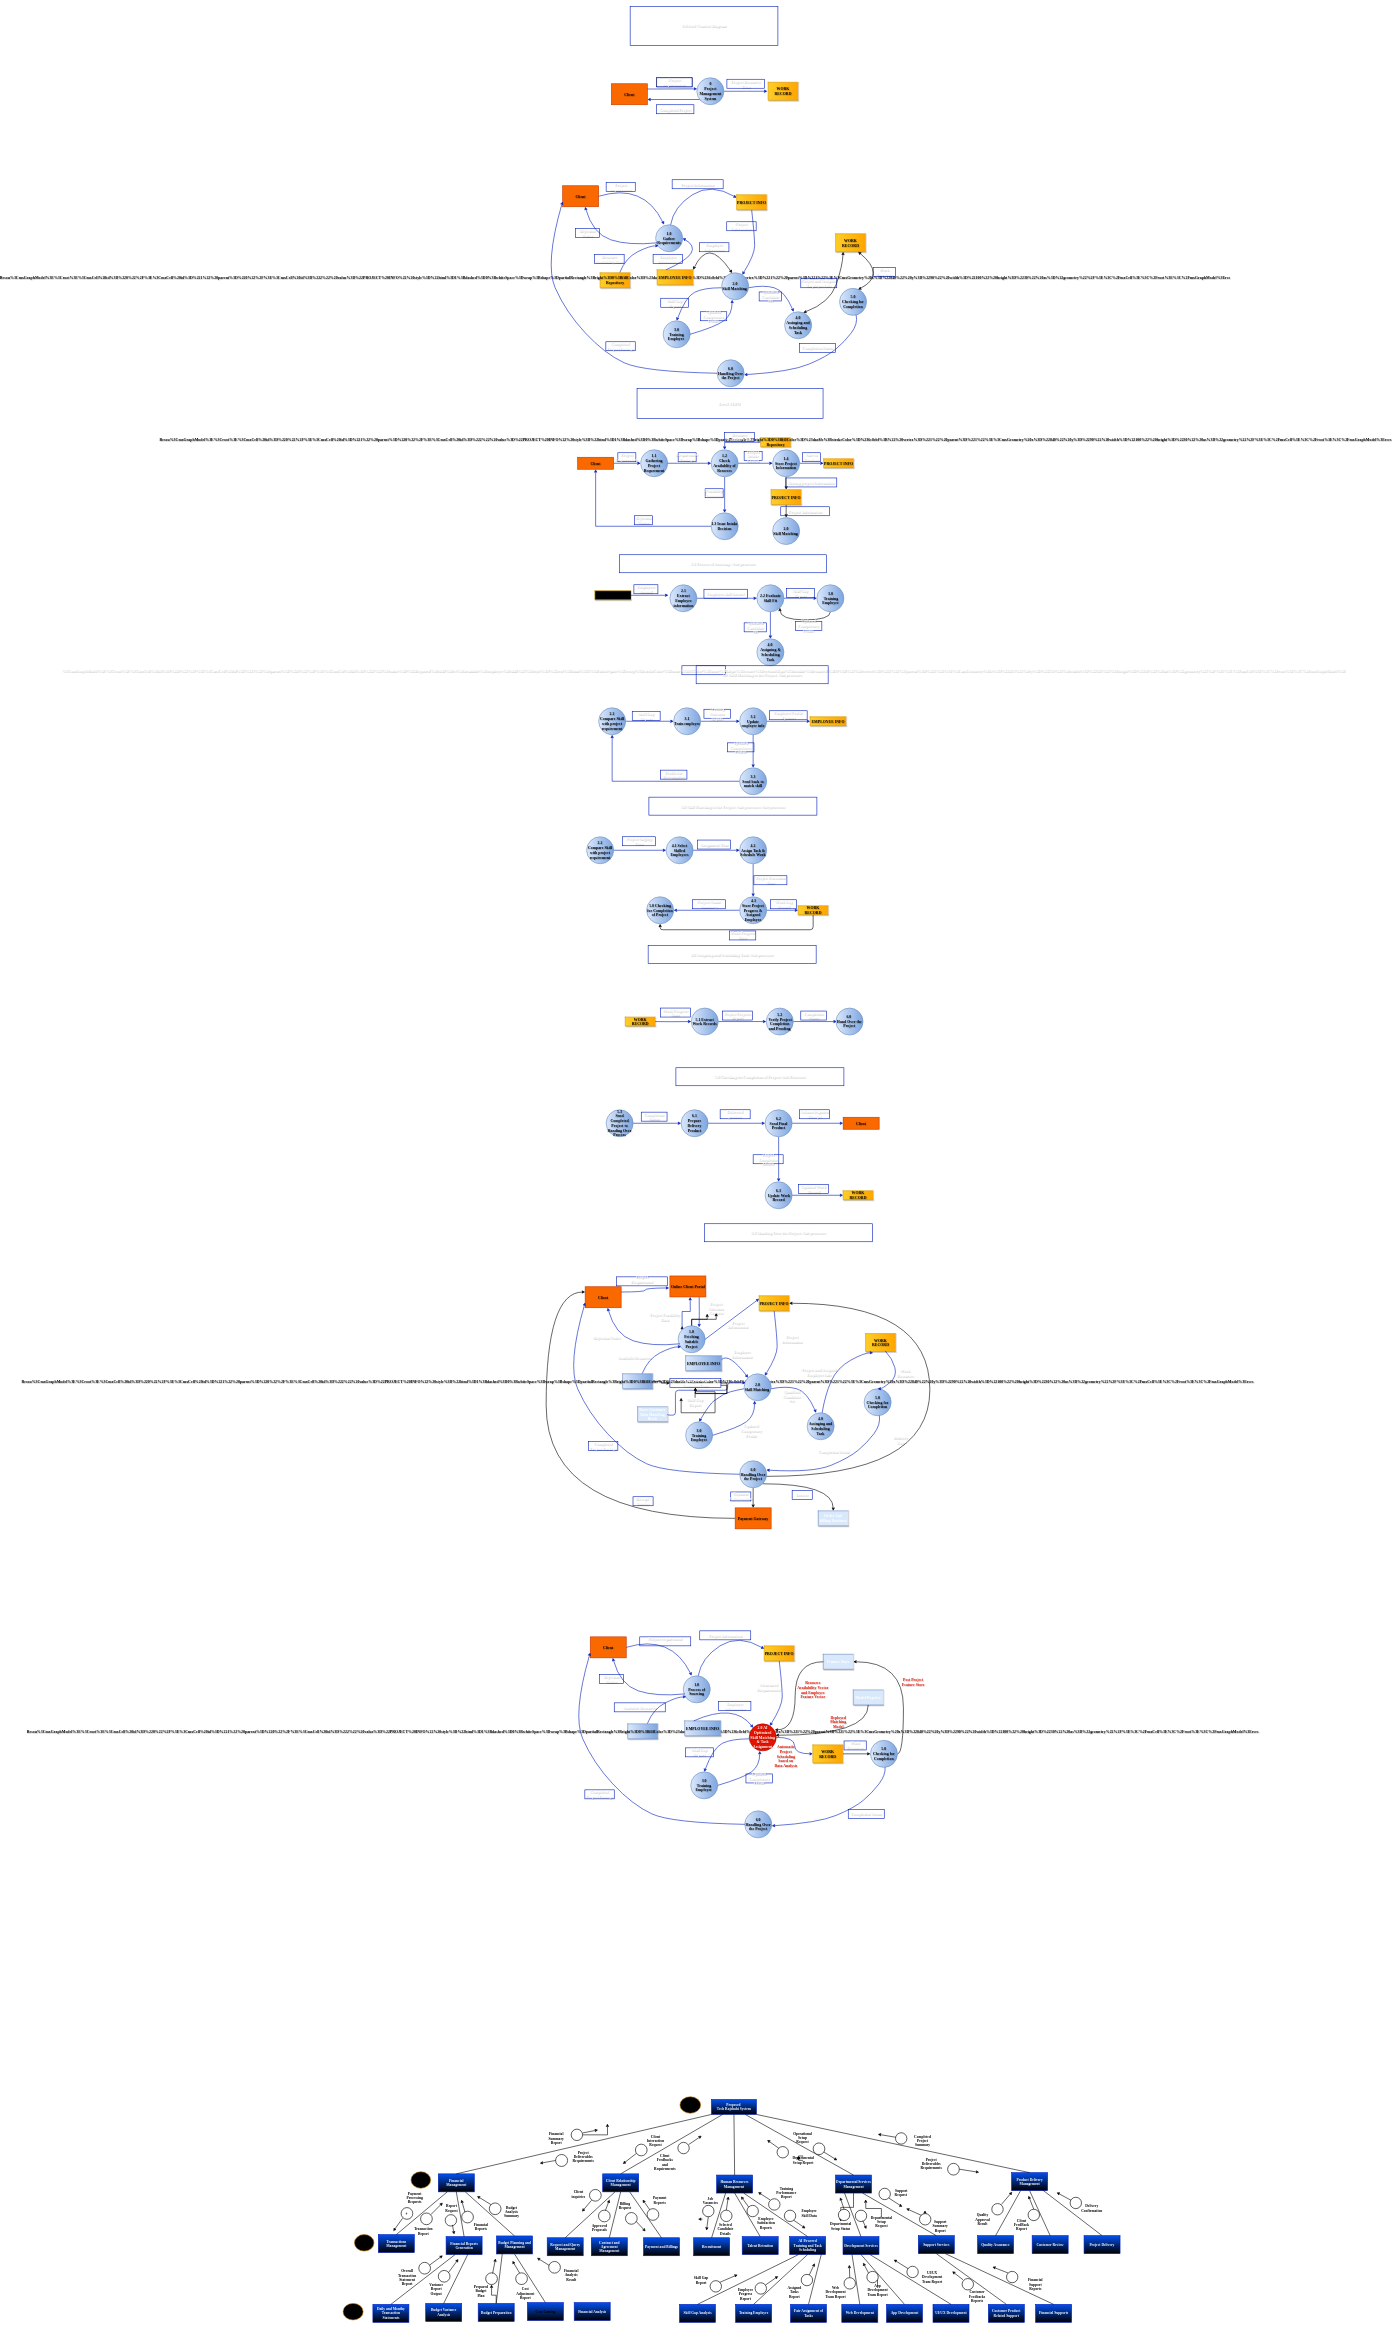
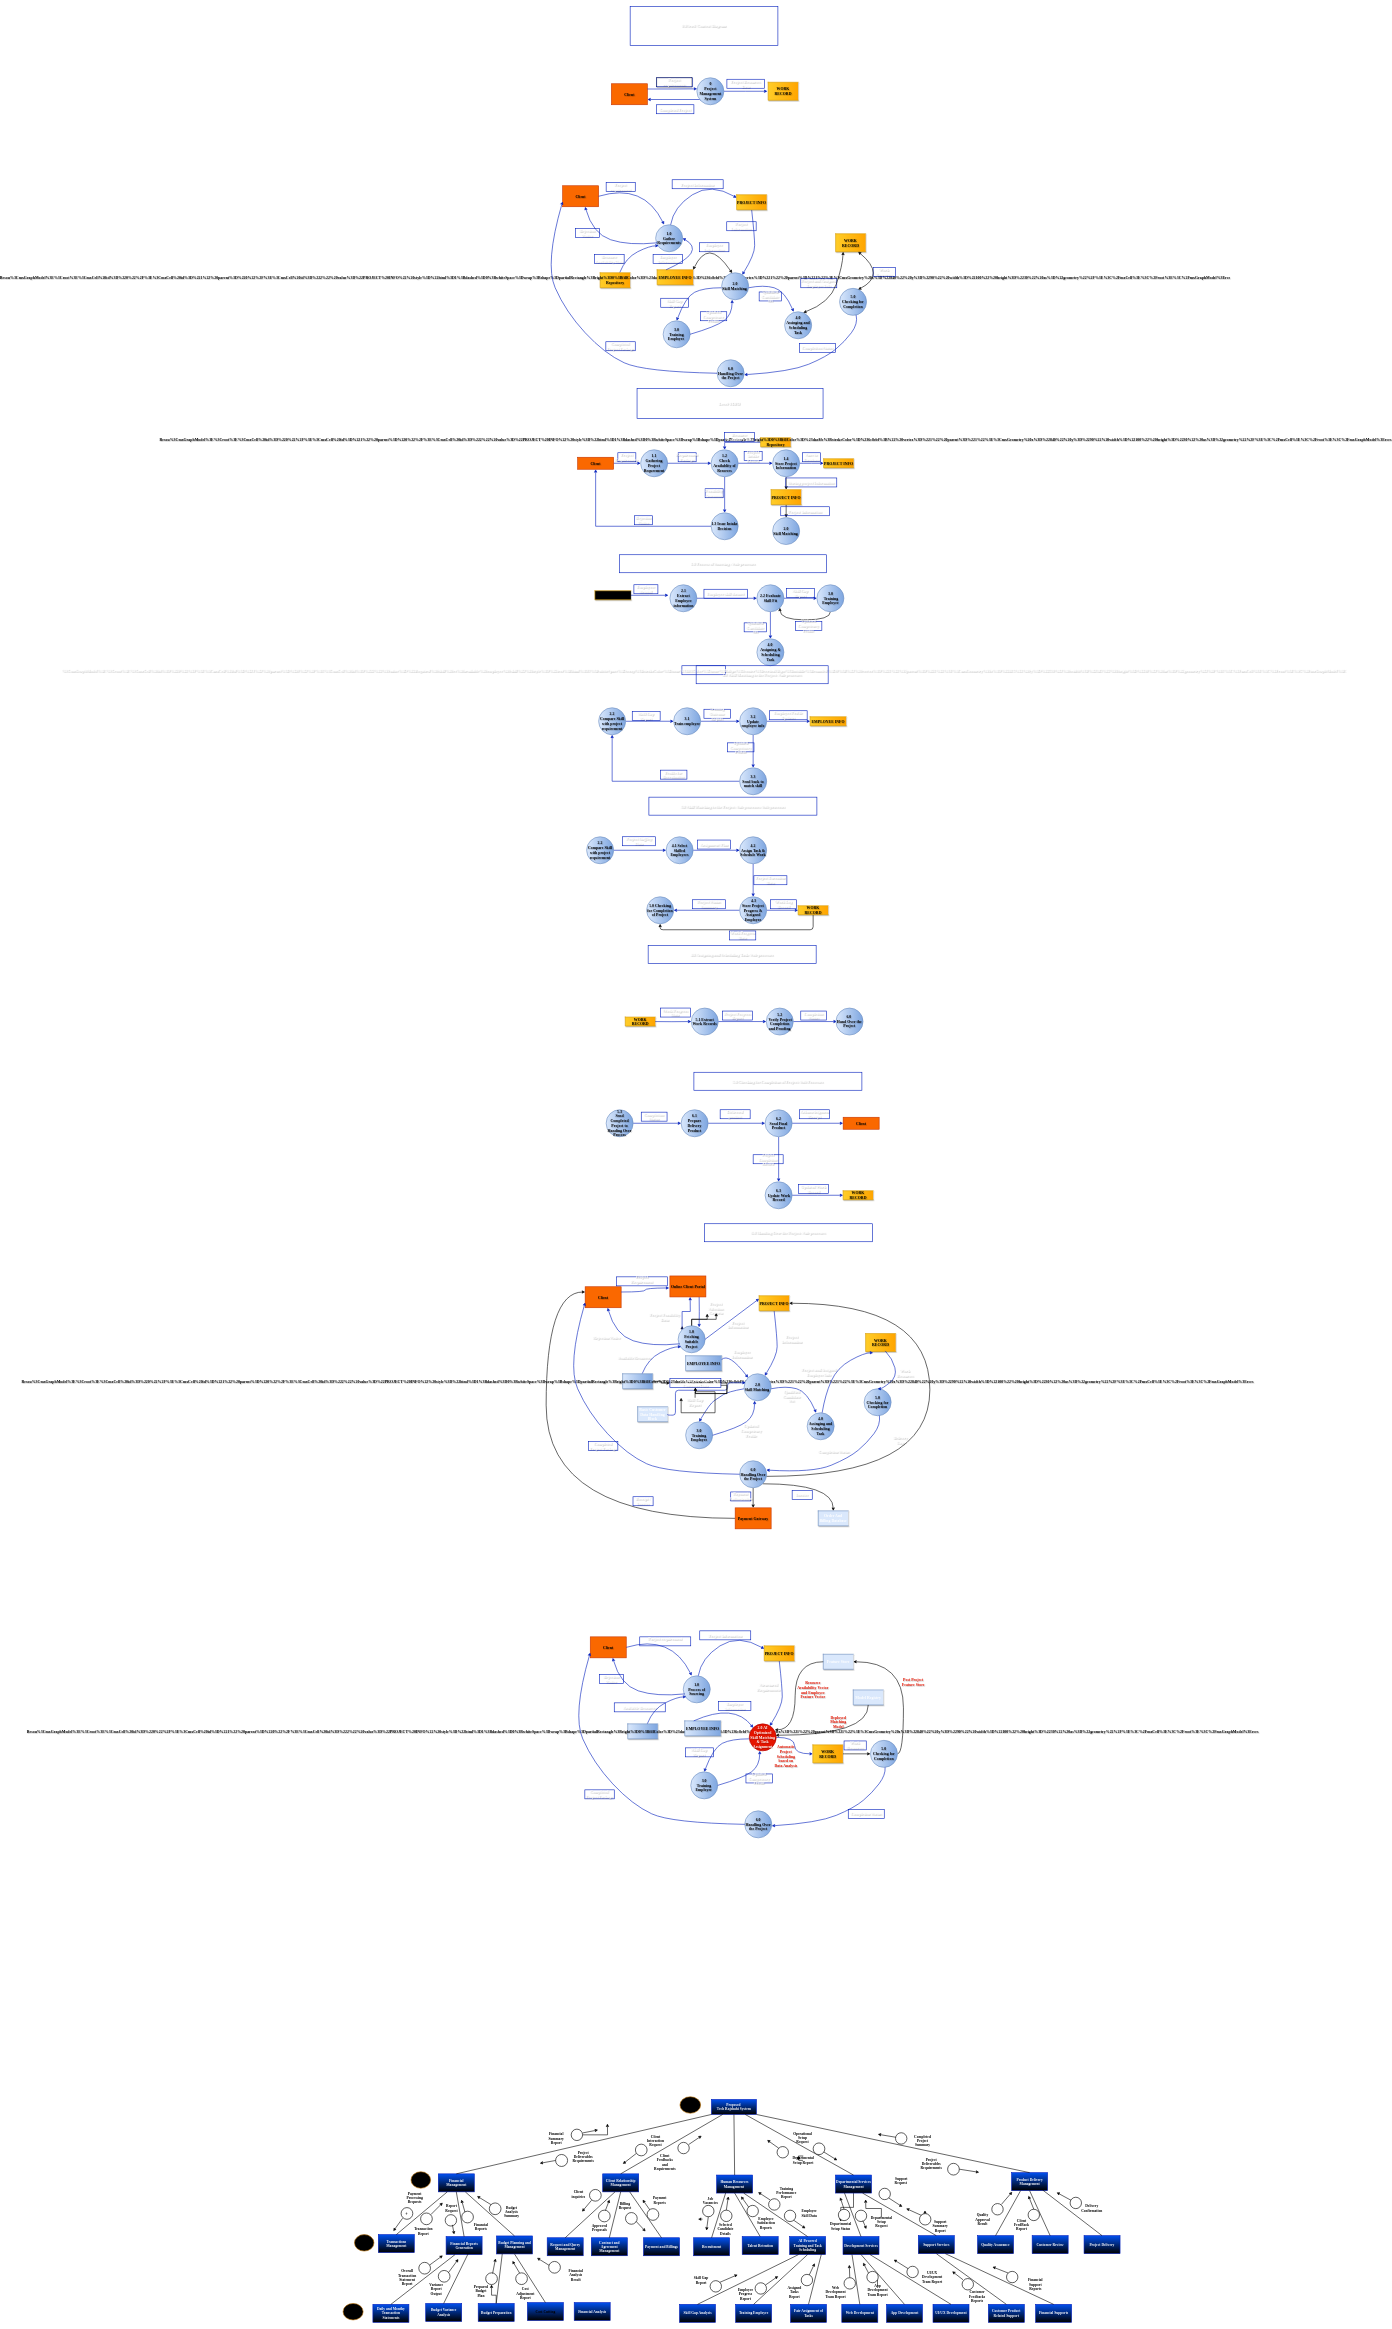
(760, 1077) -> (778, 1081)
(901, 2193) -> (901, 2181)
(571, 2275) -> (576, 2275)
